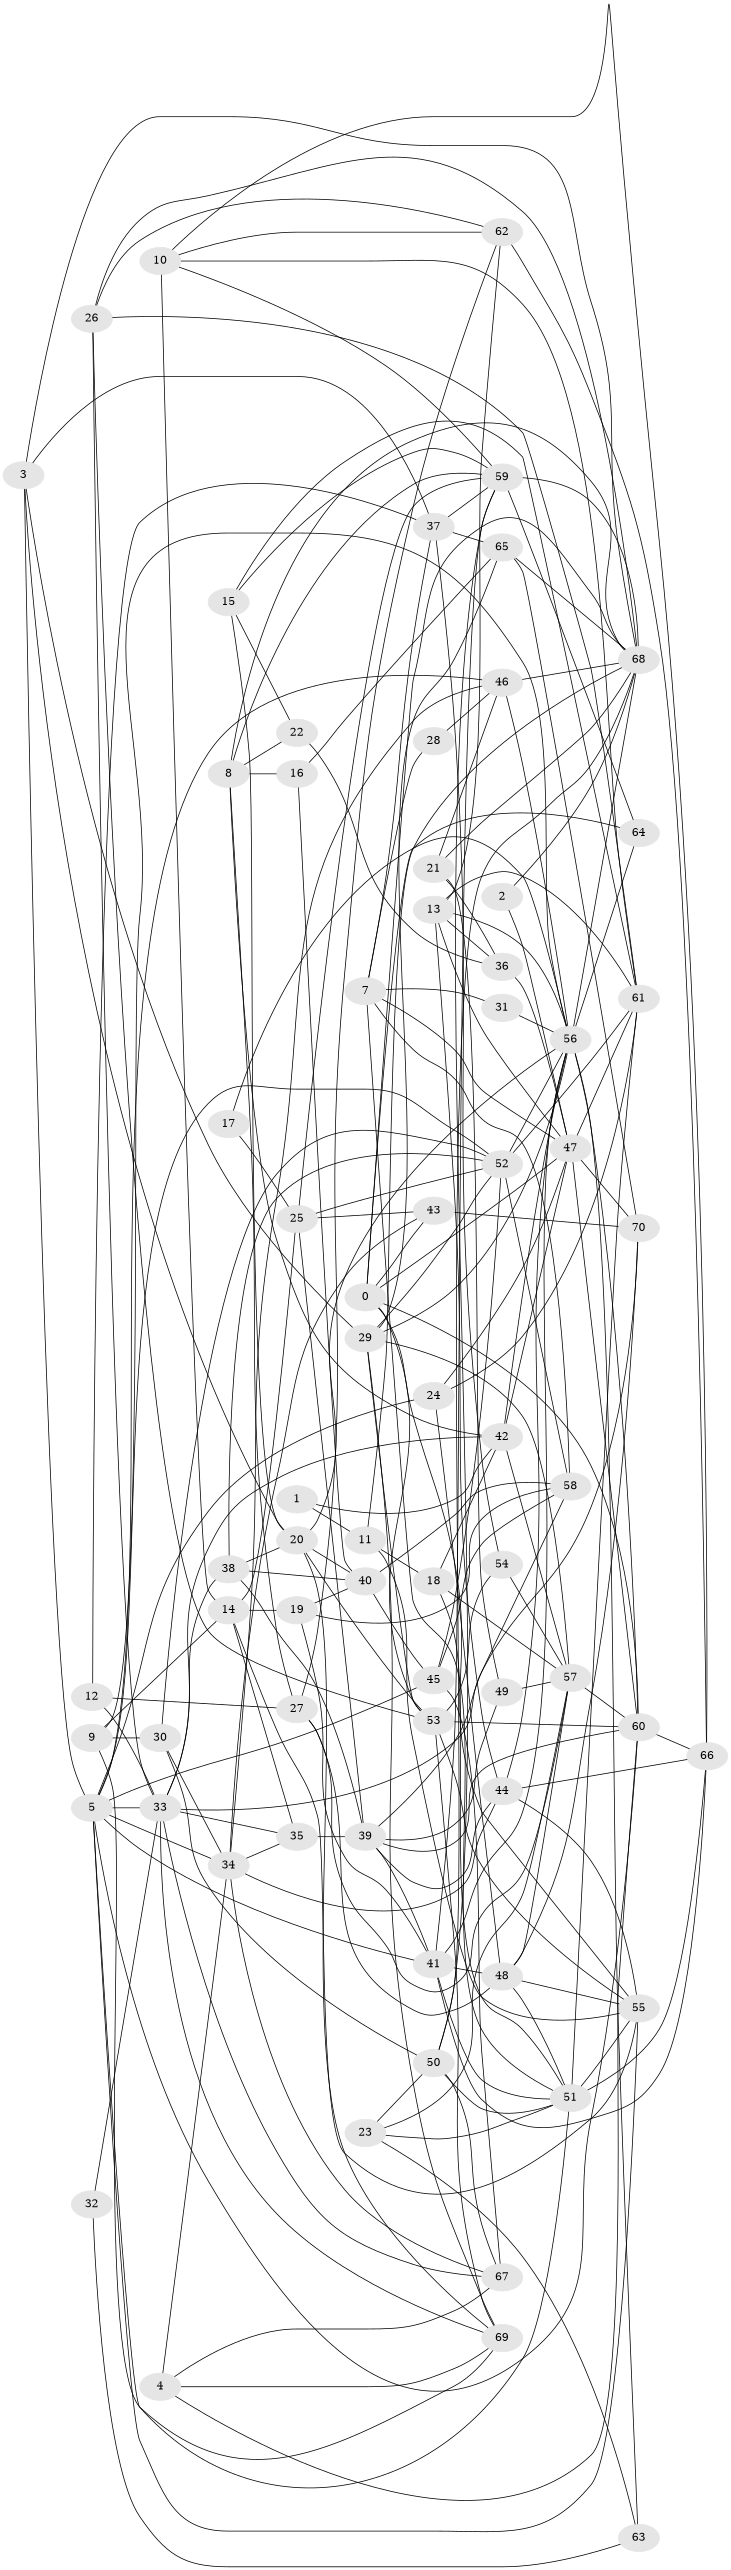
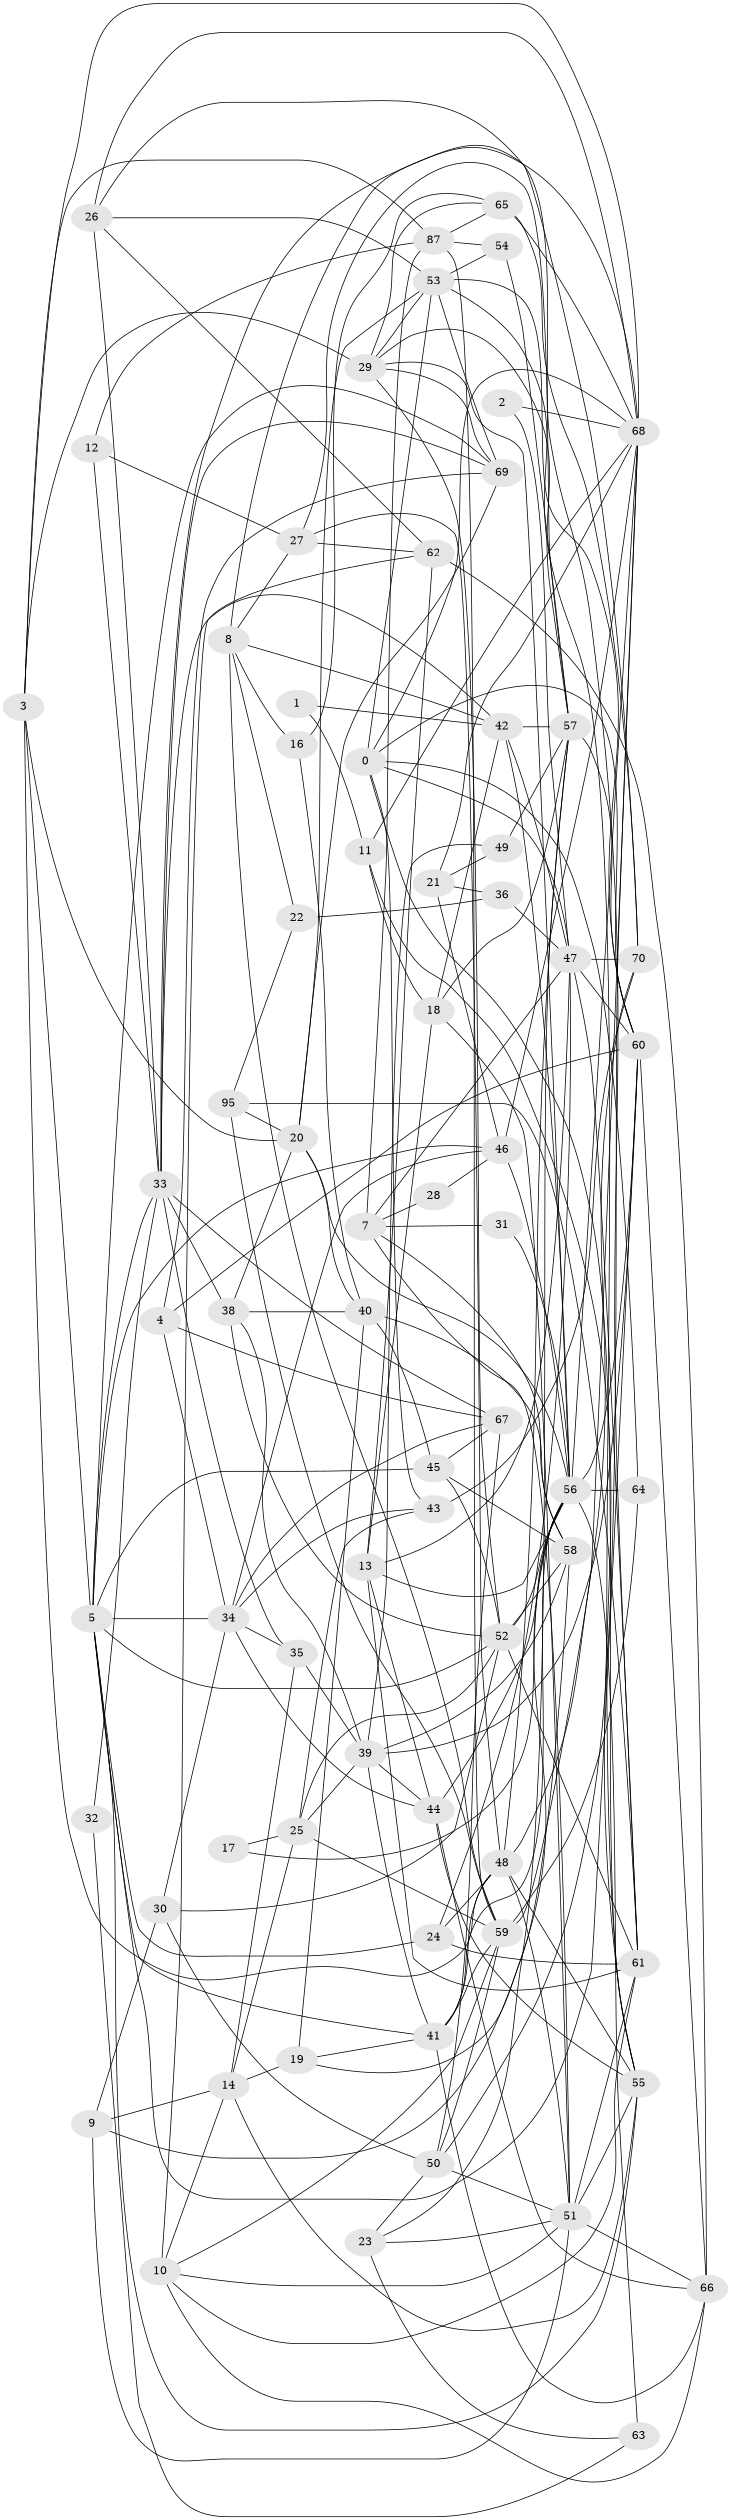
(434, 527) -> (434, 241)
(229, 602) -> (229, 1104)
(474, 944) -> (403, 1263)
none -> (47, 1561)
(473, 2068) -> (357, 2286)
